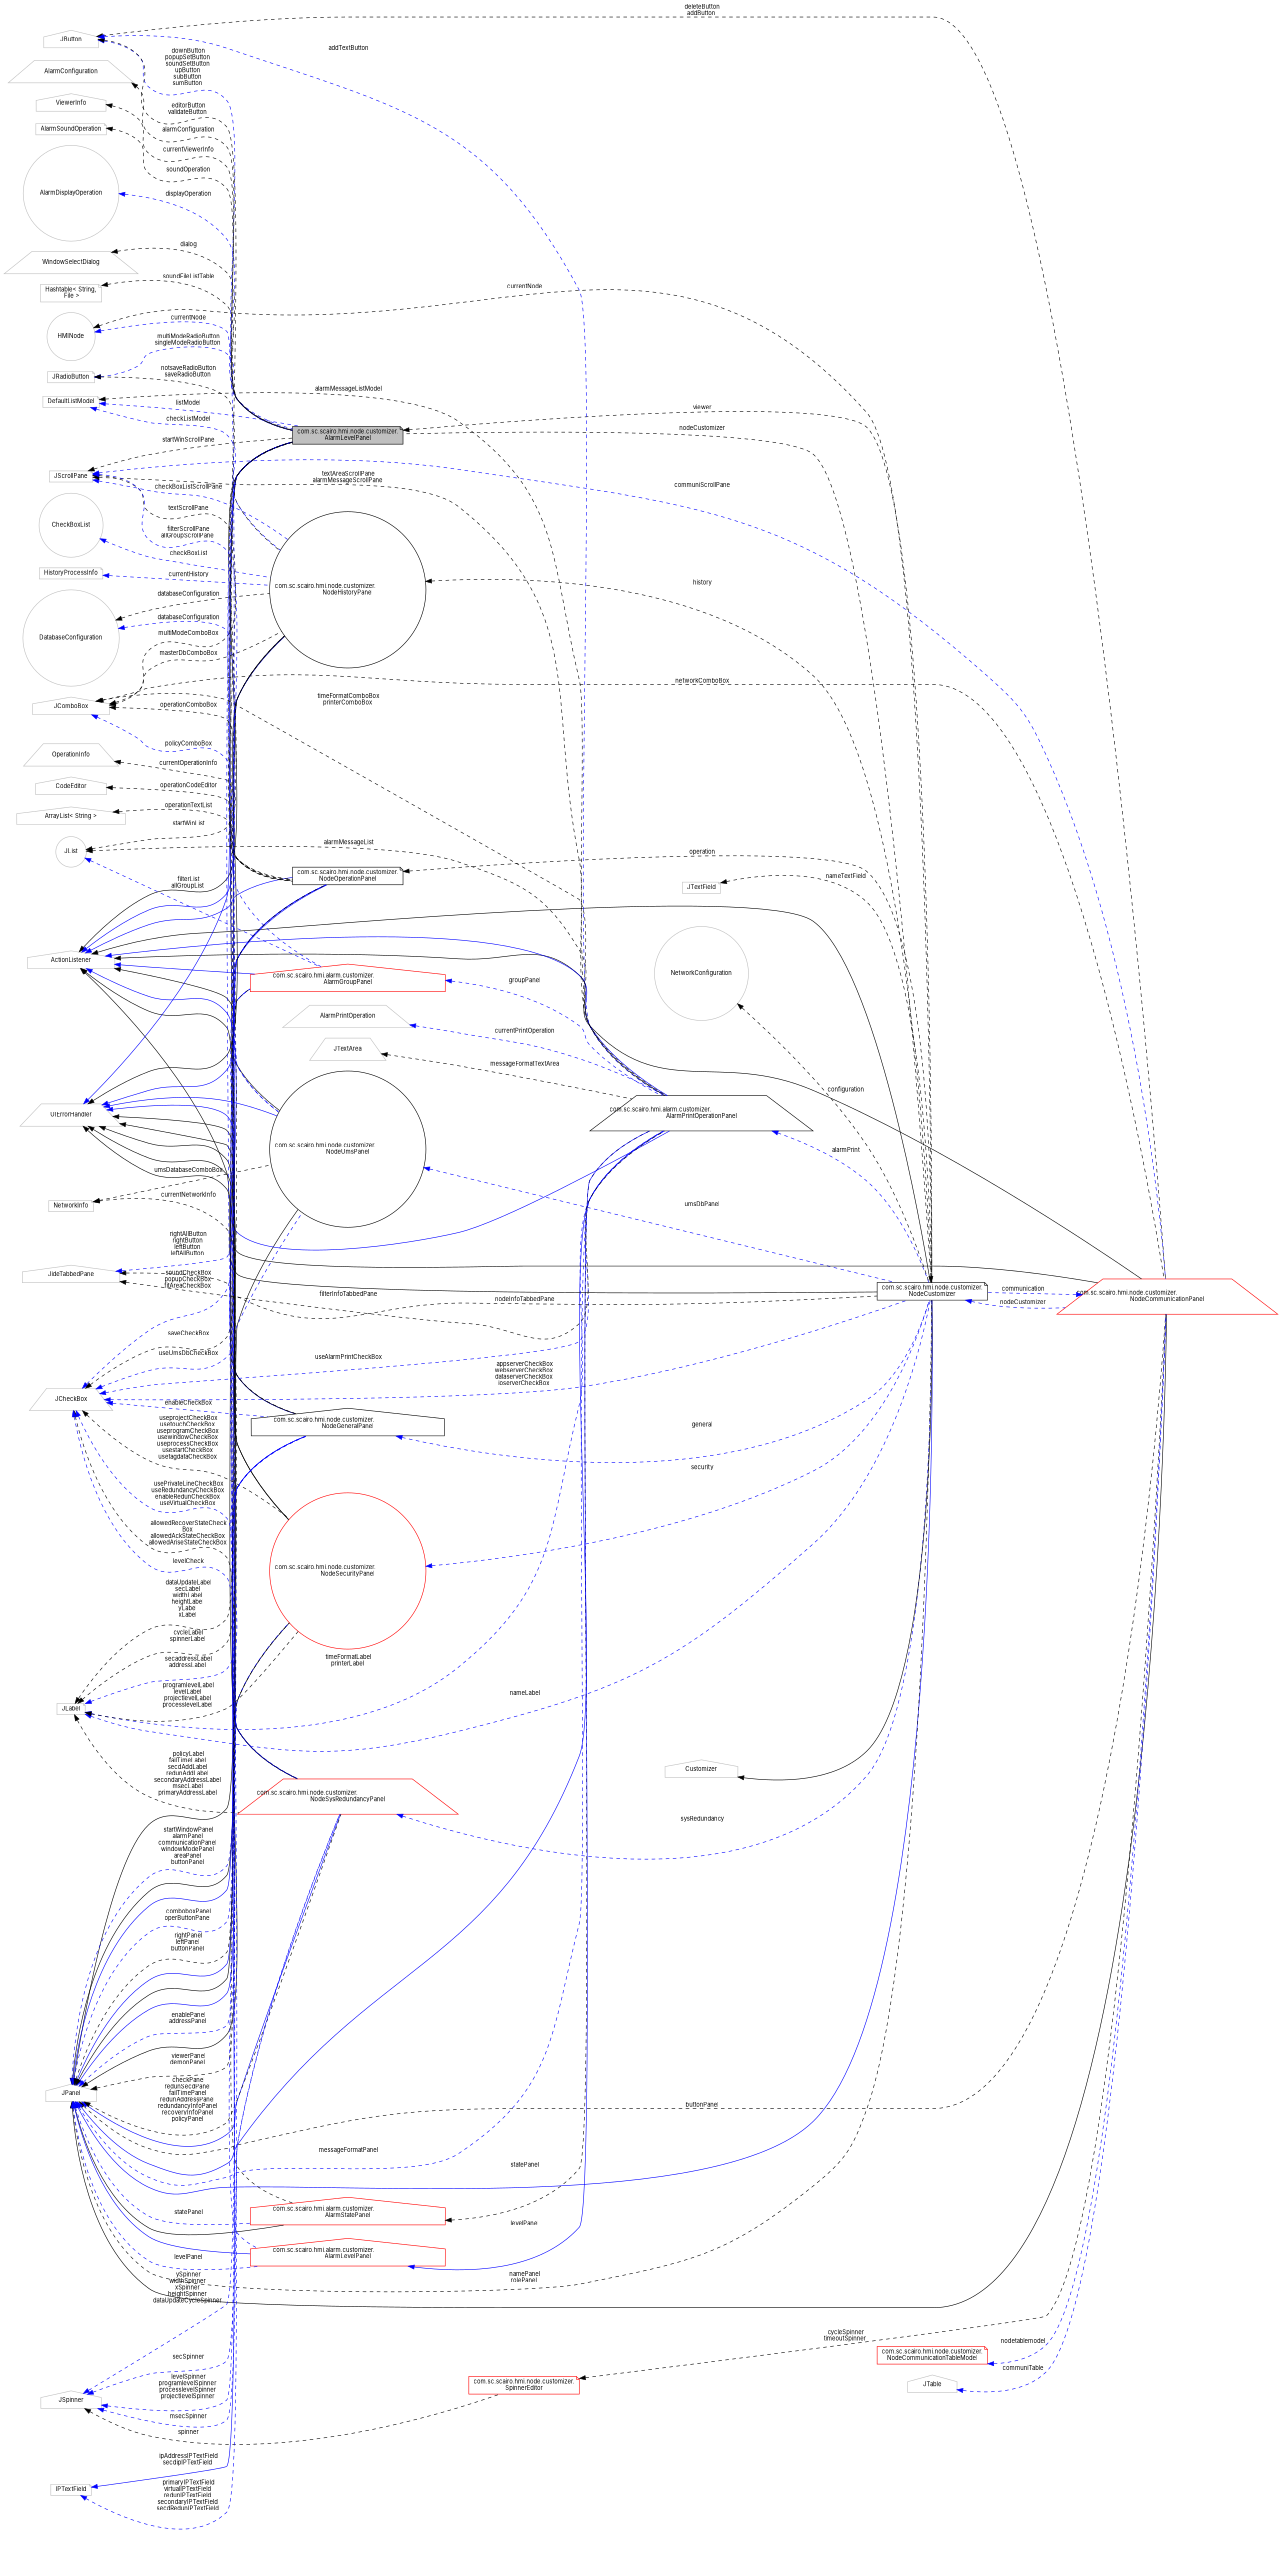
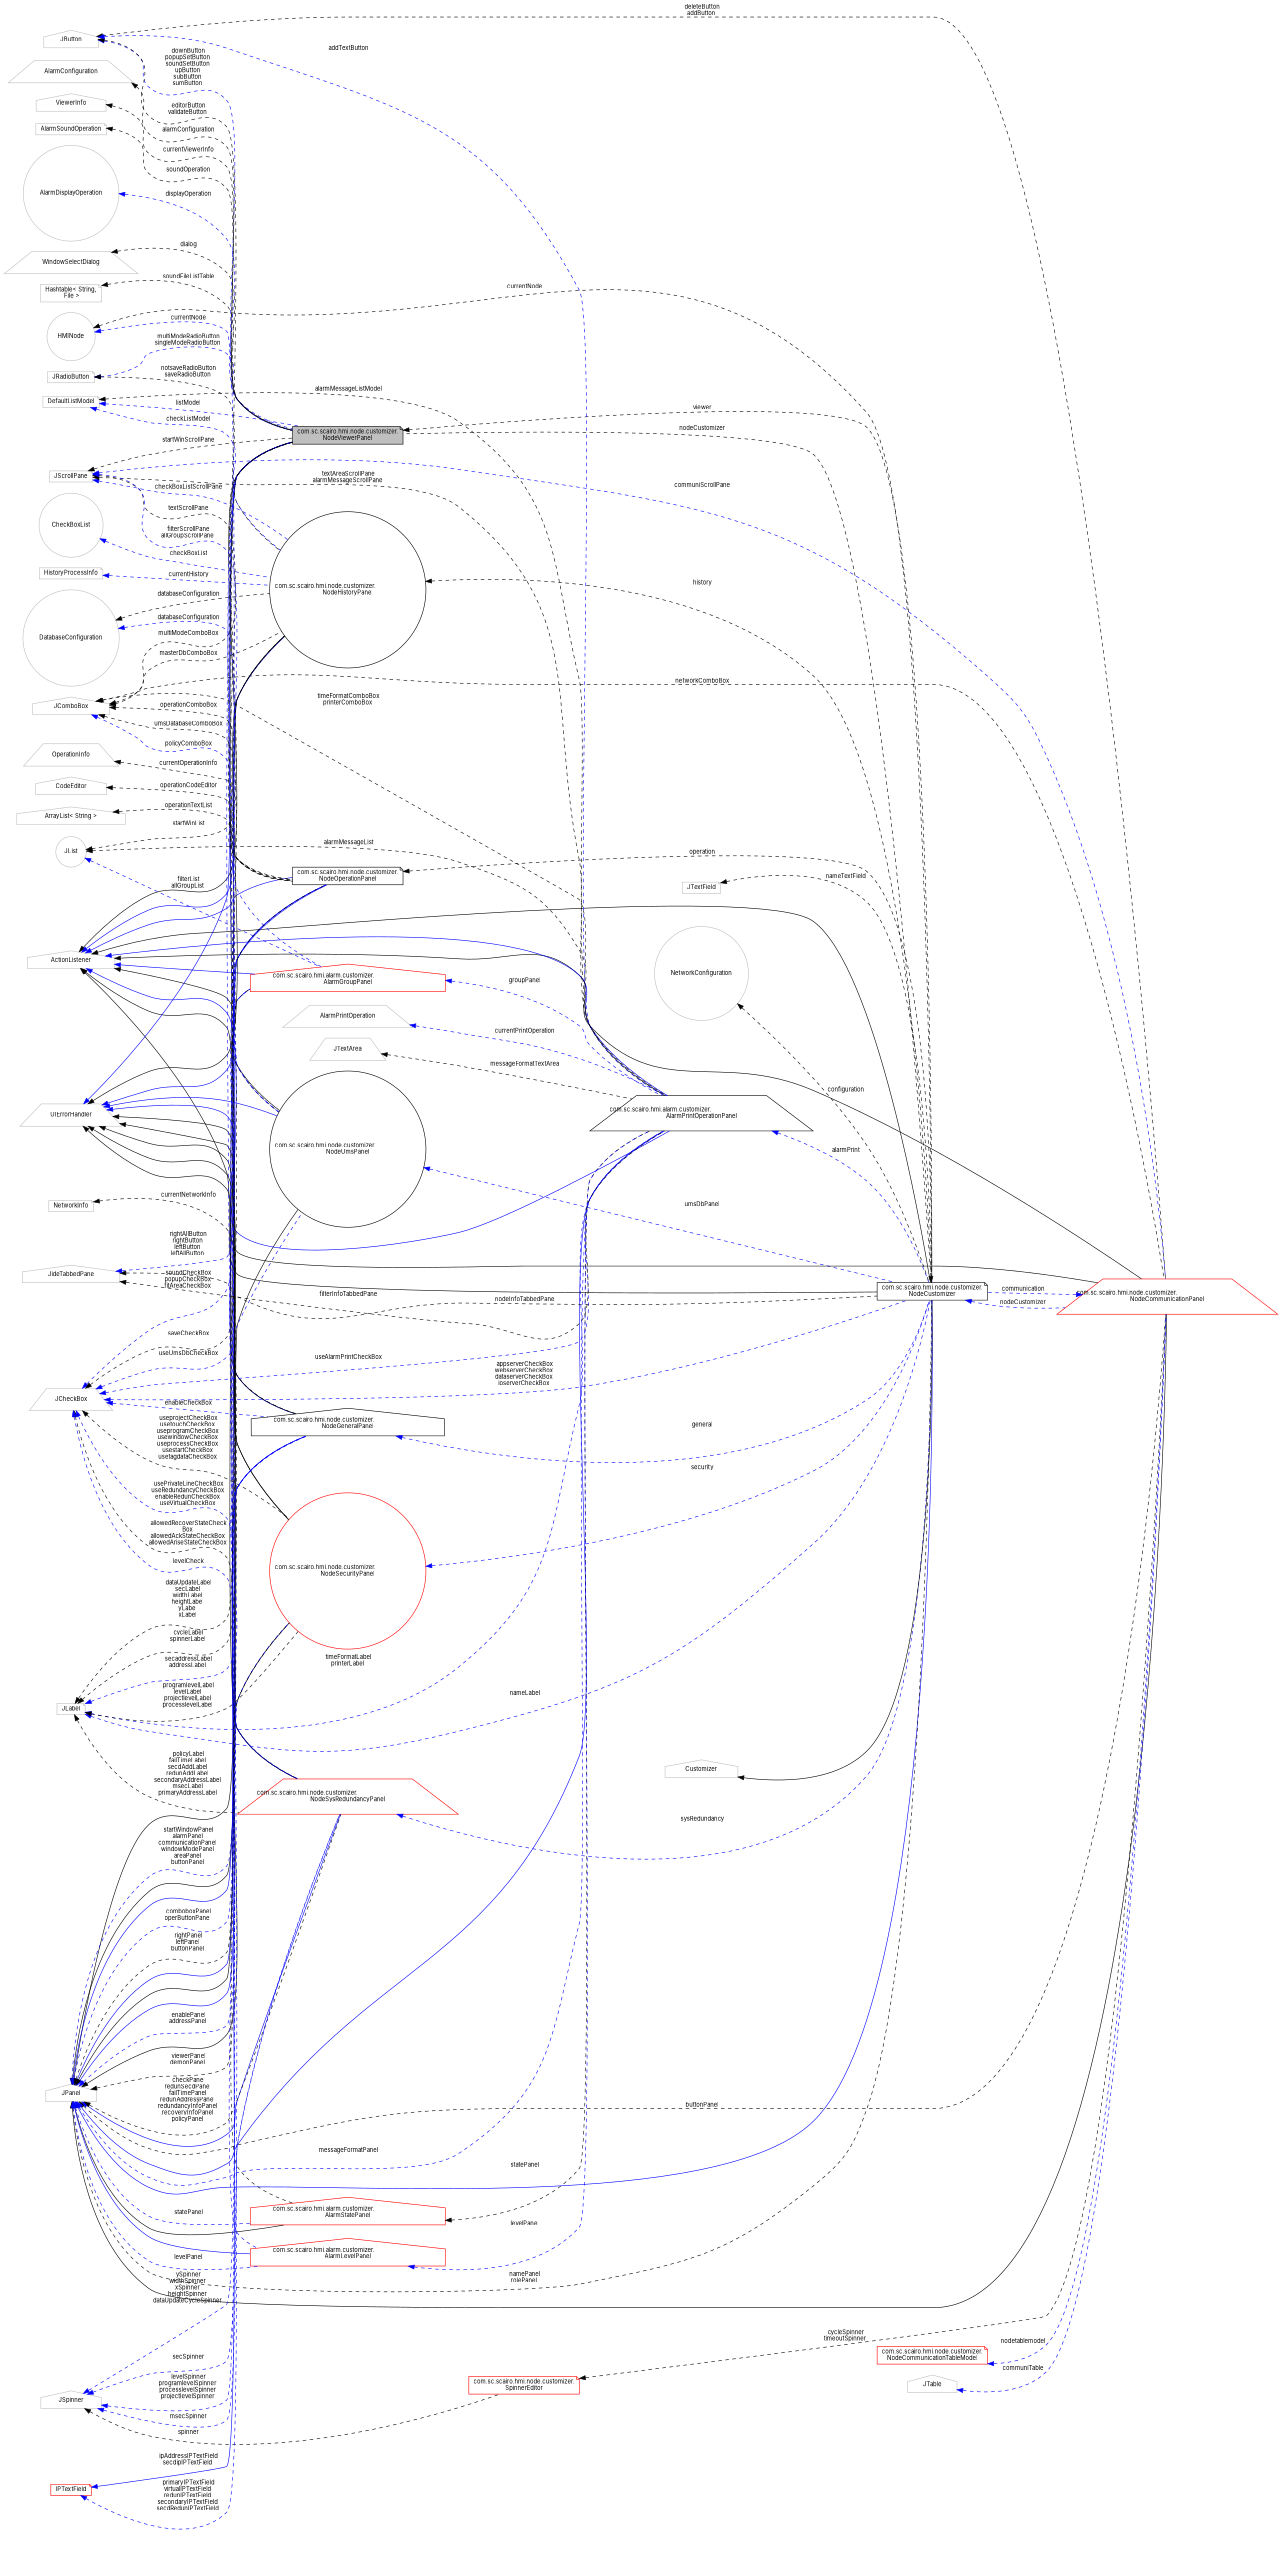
(348, 435) -> (348, 435)
(185, 1183) -> (236, 871)
(587, 1753) -> (587, 1753)
(71, 2490) -> (71, 2490)
